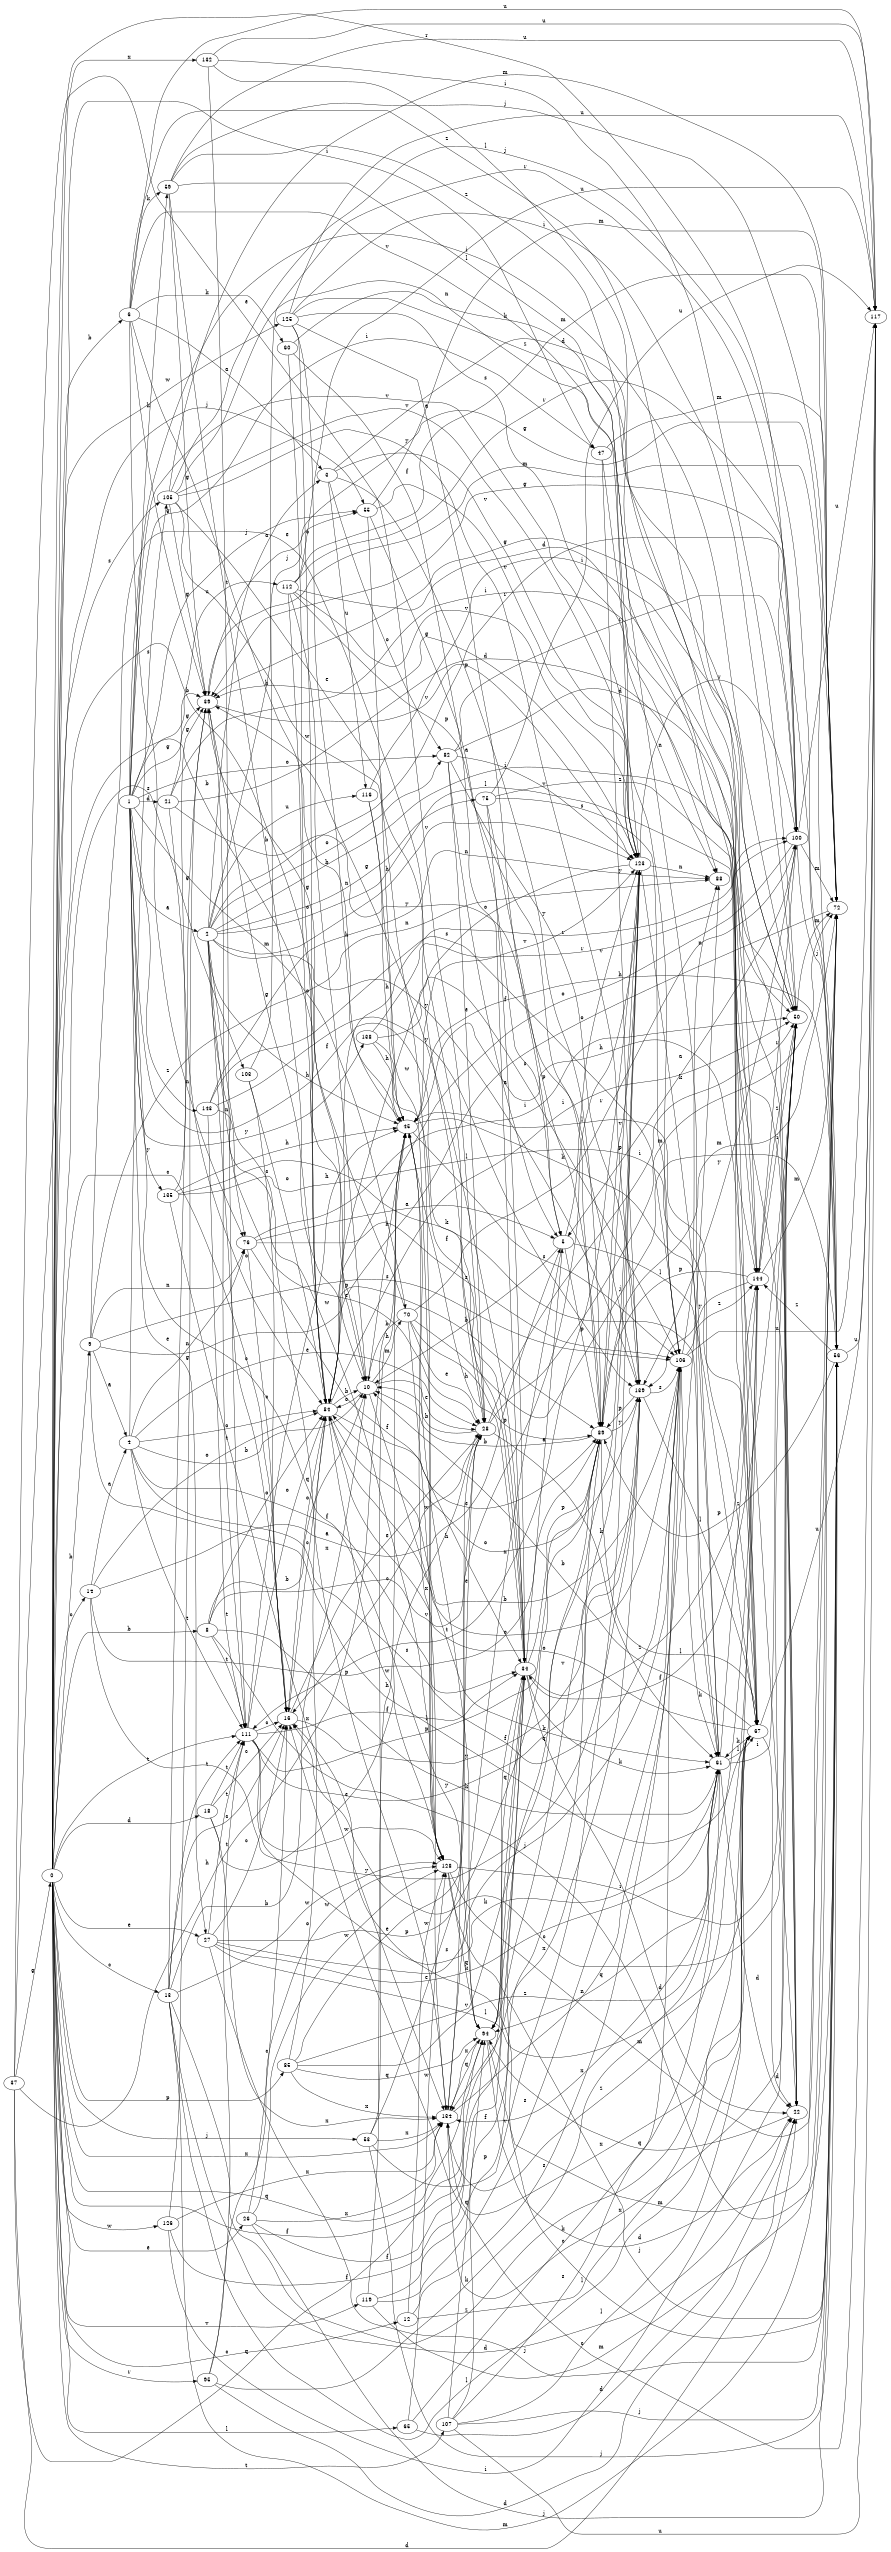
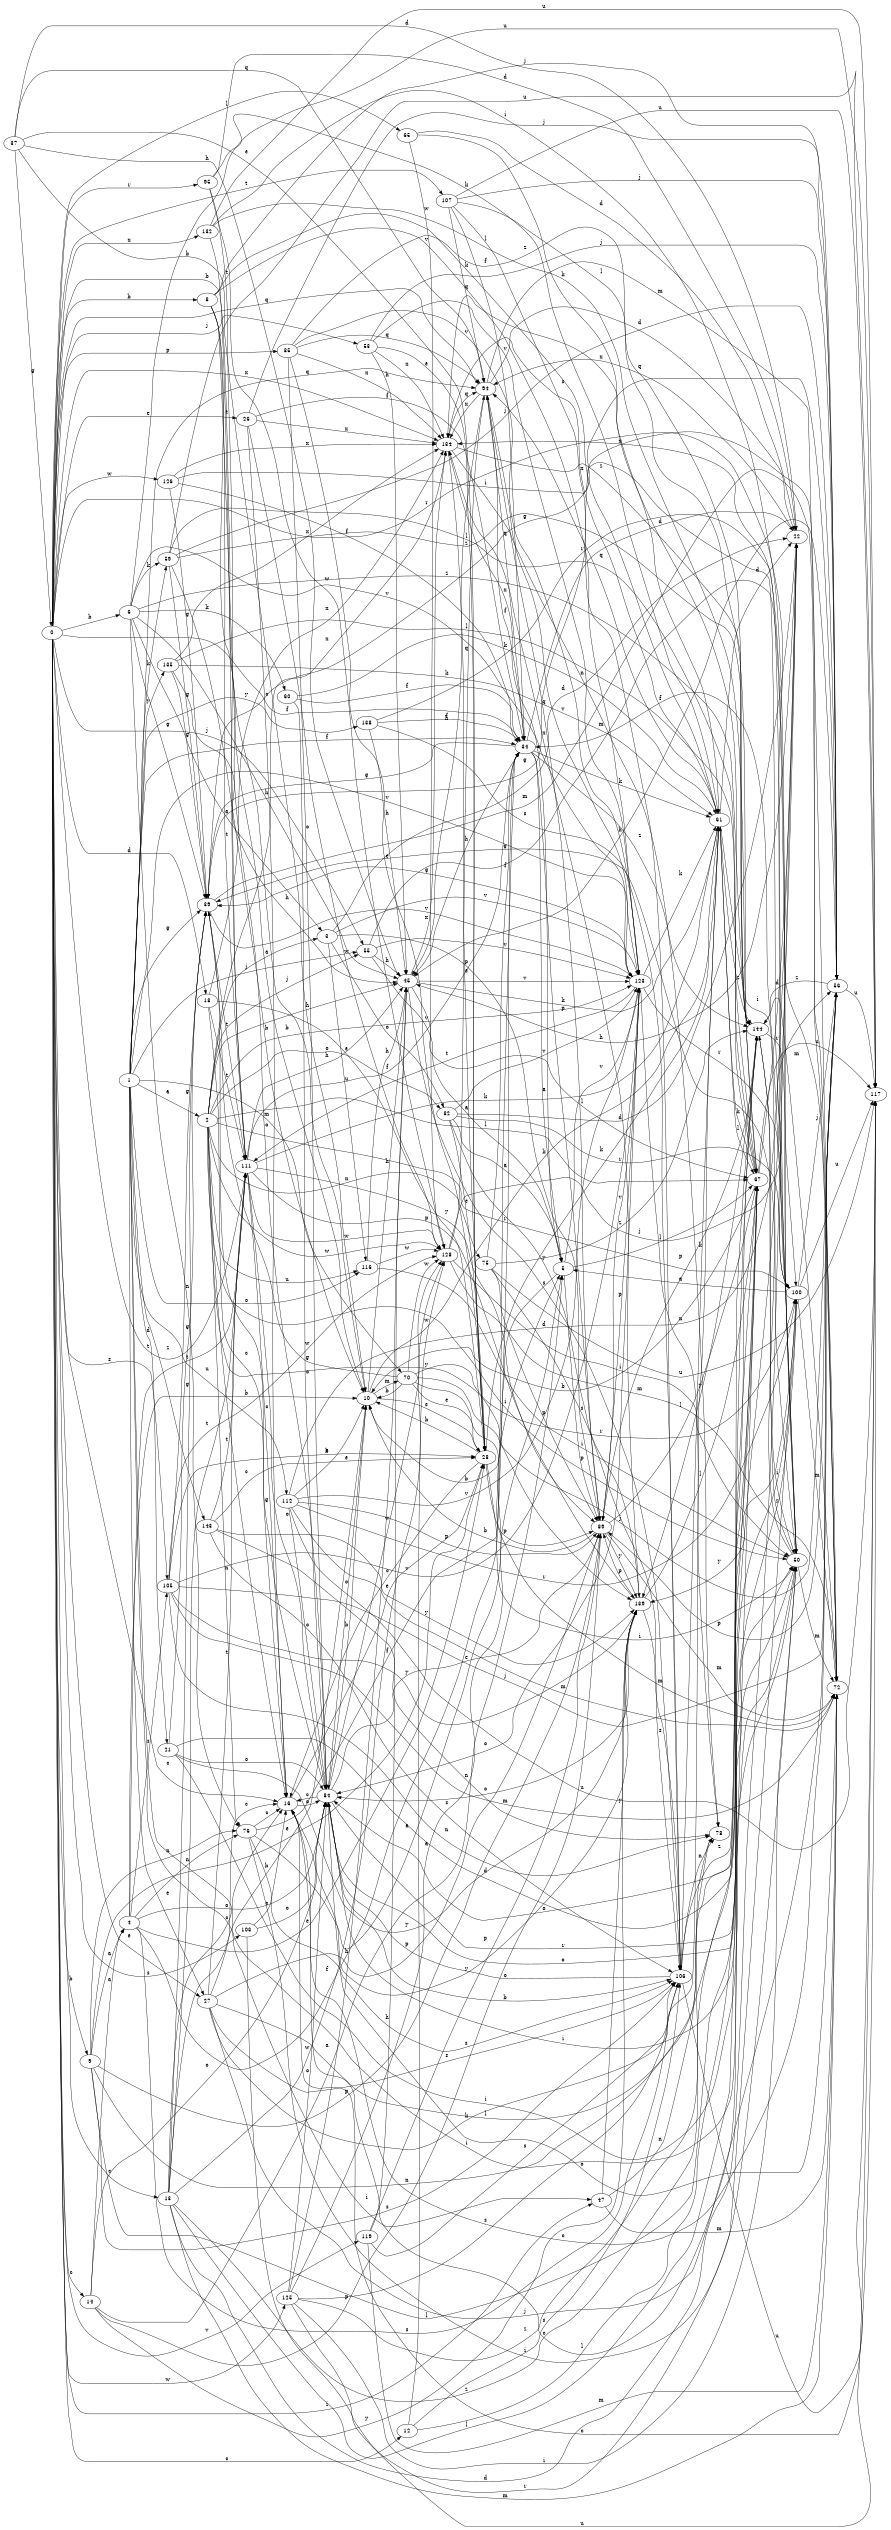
(283, 766) -> (159, 1293)
(719, 879) -> (719, 1834)
